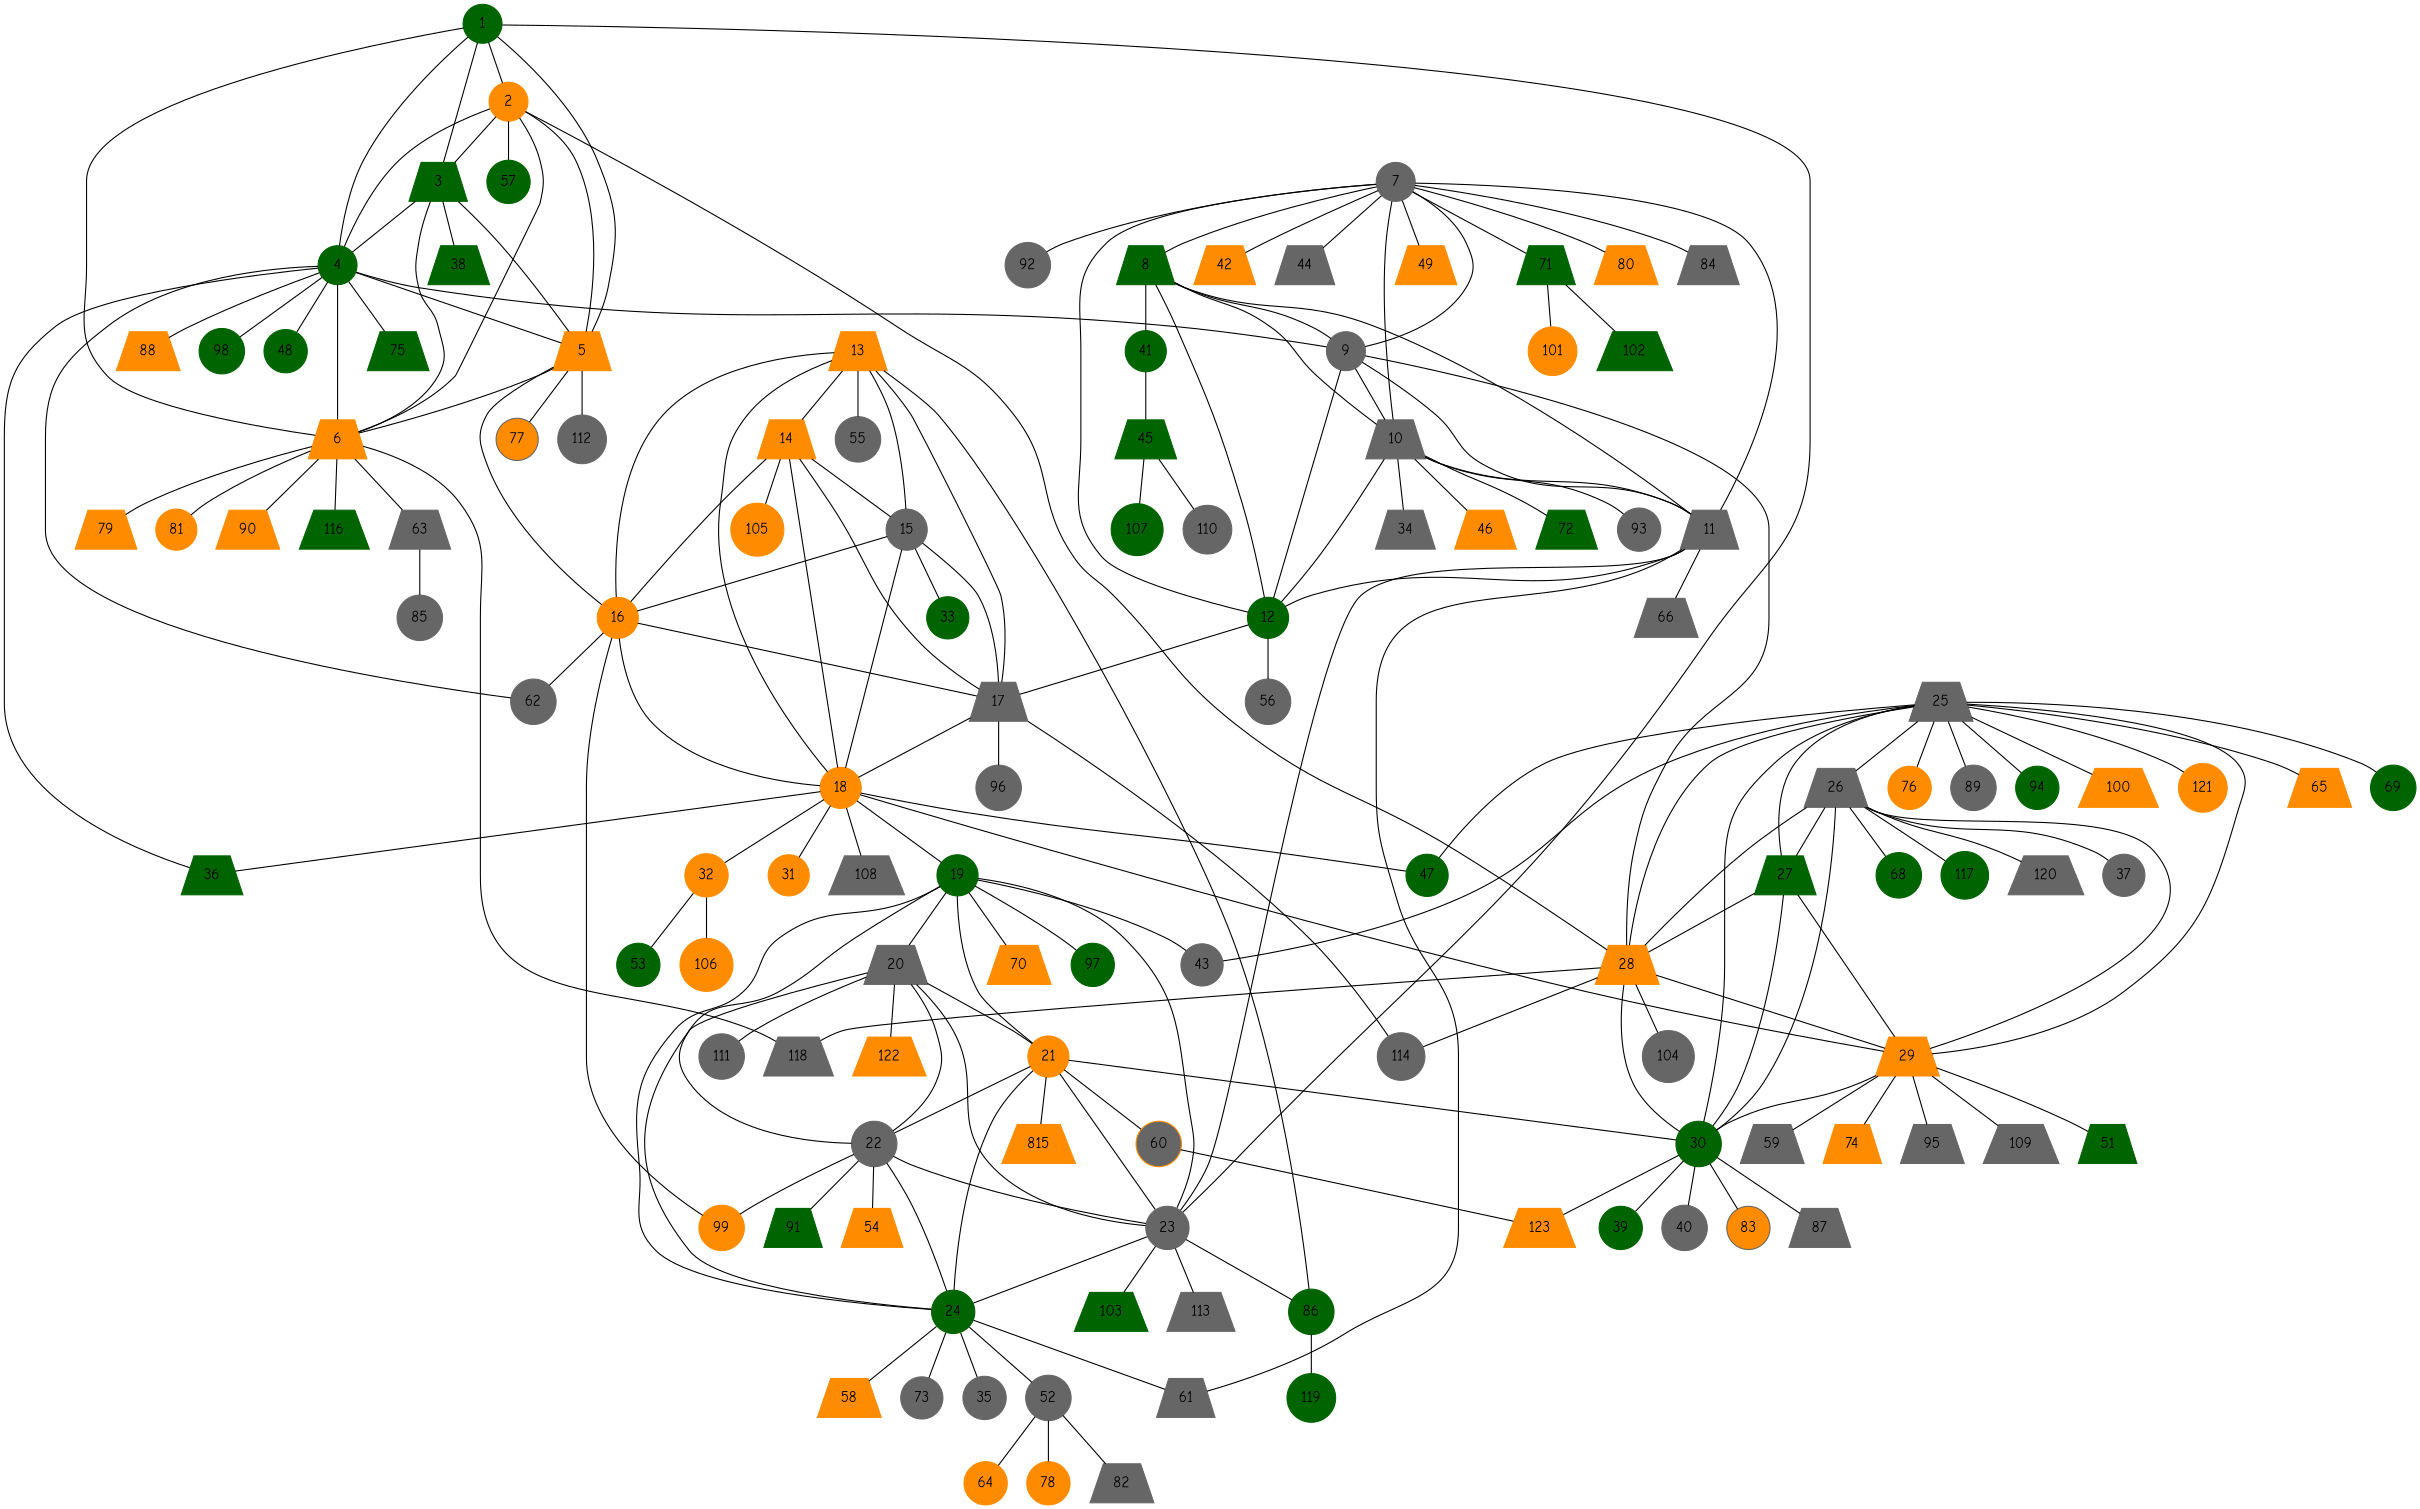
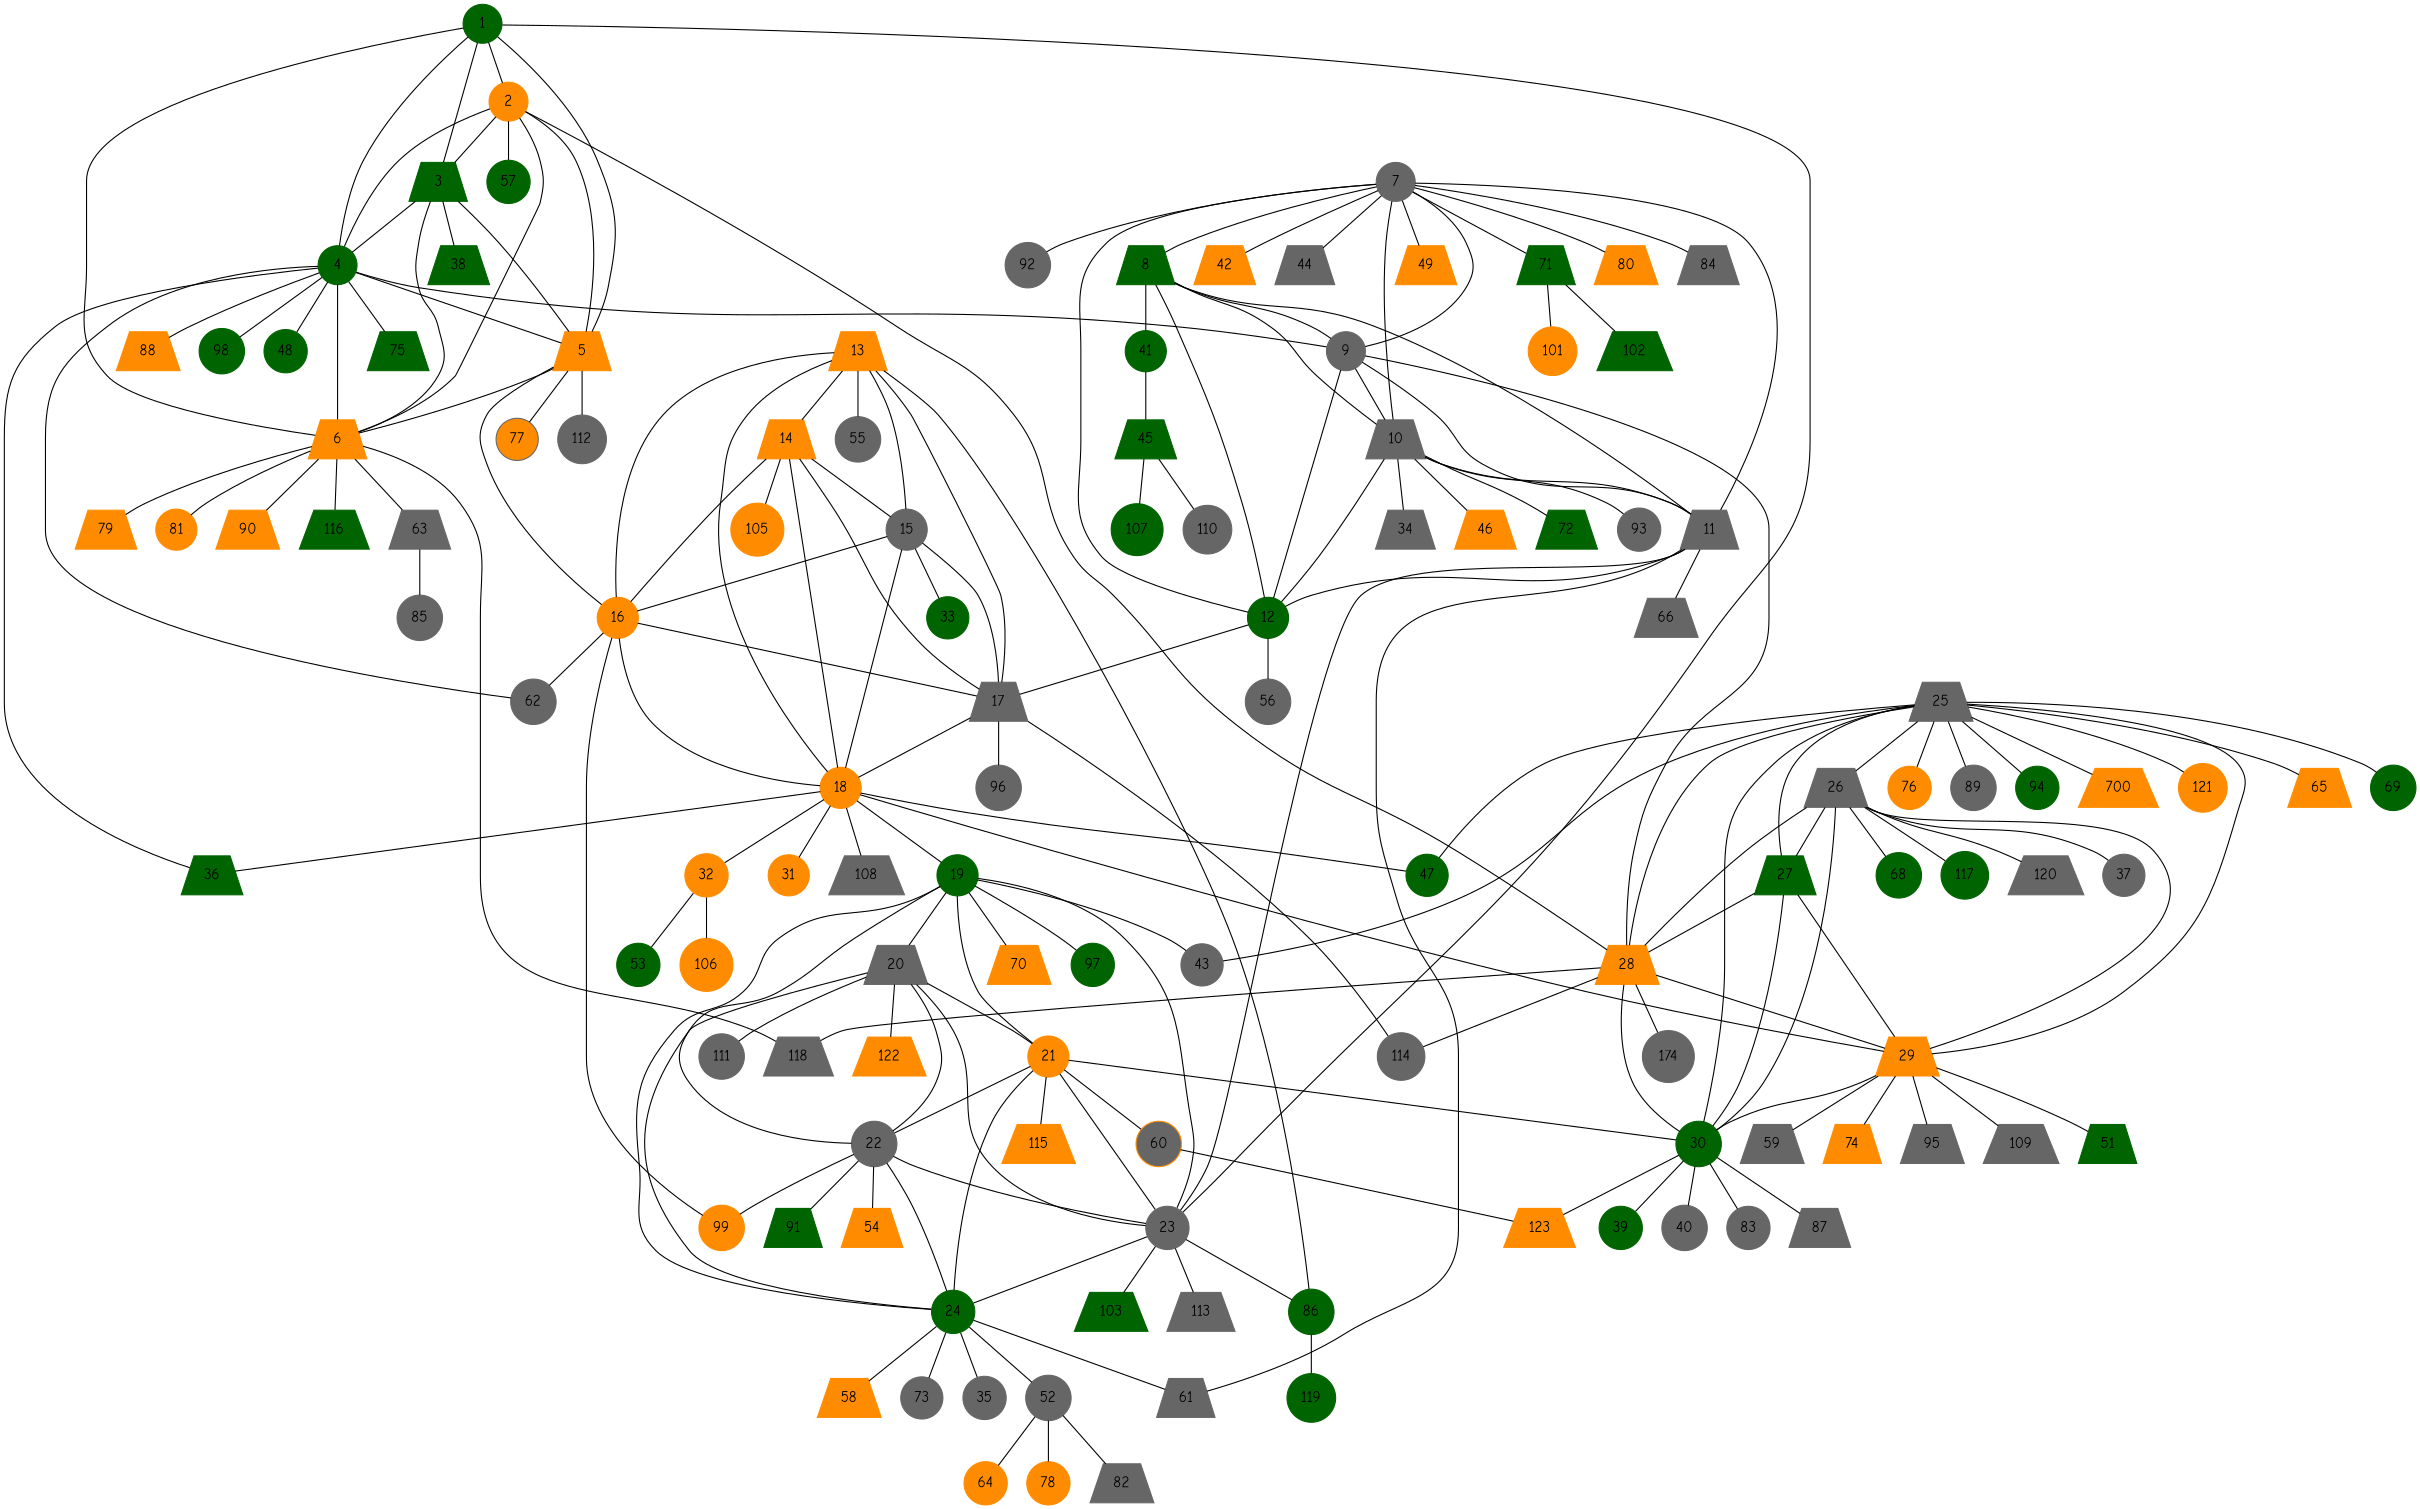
(2118, 788) -> (2118, 788)
(1668, 1057) -> (1668, 1057)
(1039, 1144) -> (1039, 1144)
(1748, 1228) -> (1748, 1228)
